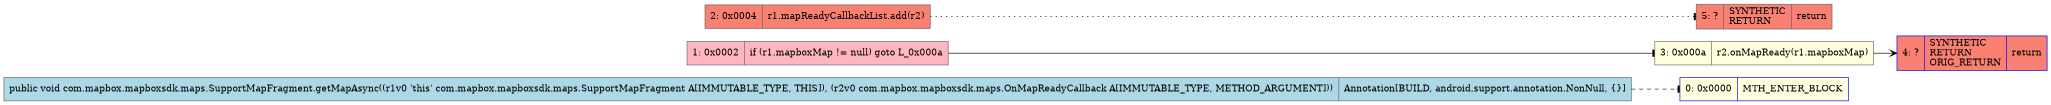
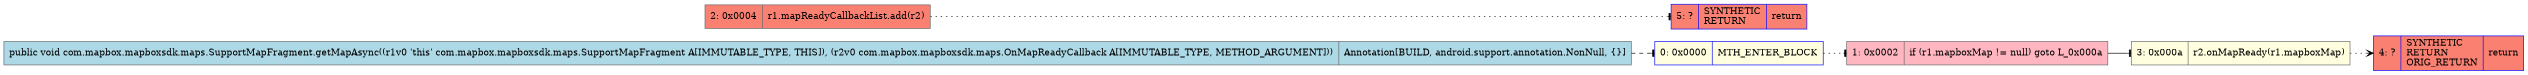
(1764, 17) -> (1739, 17)
none -> (1833, 53)
(1882, 53) -> (2358, 53)
